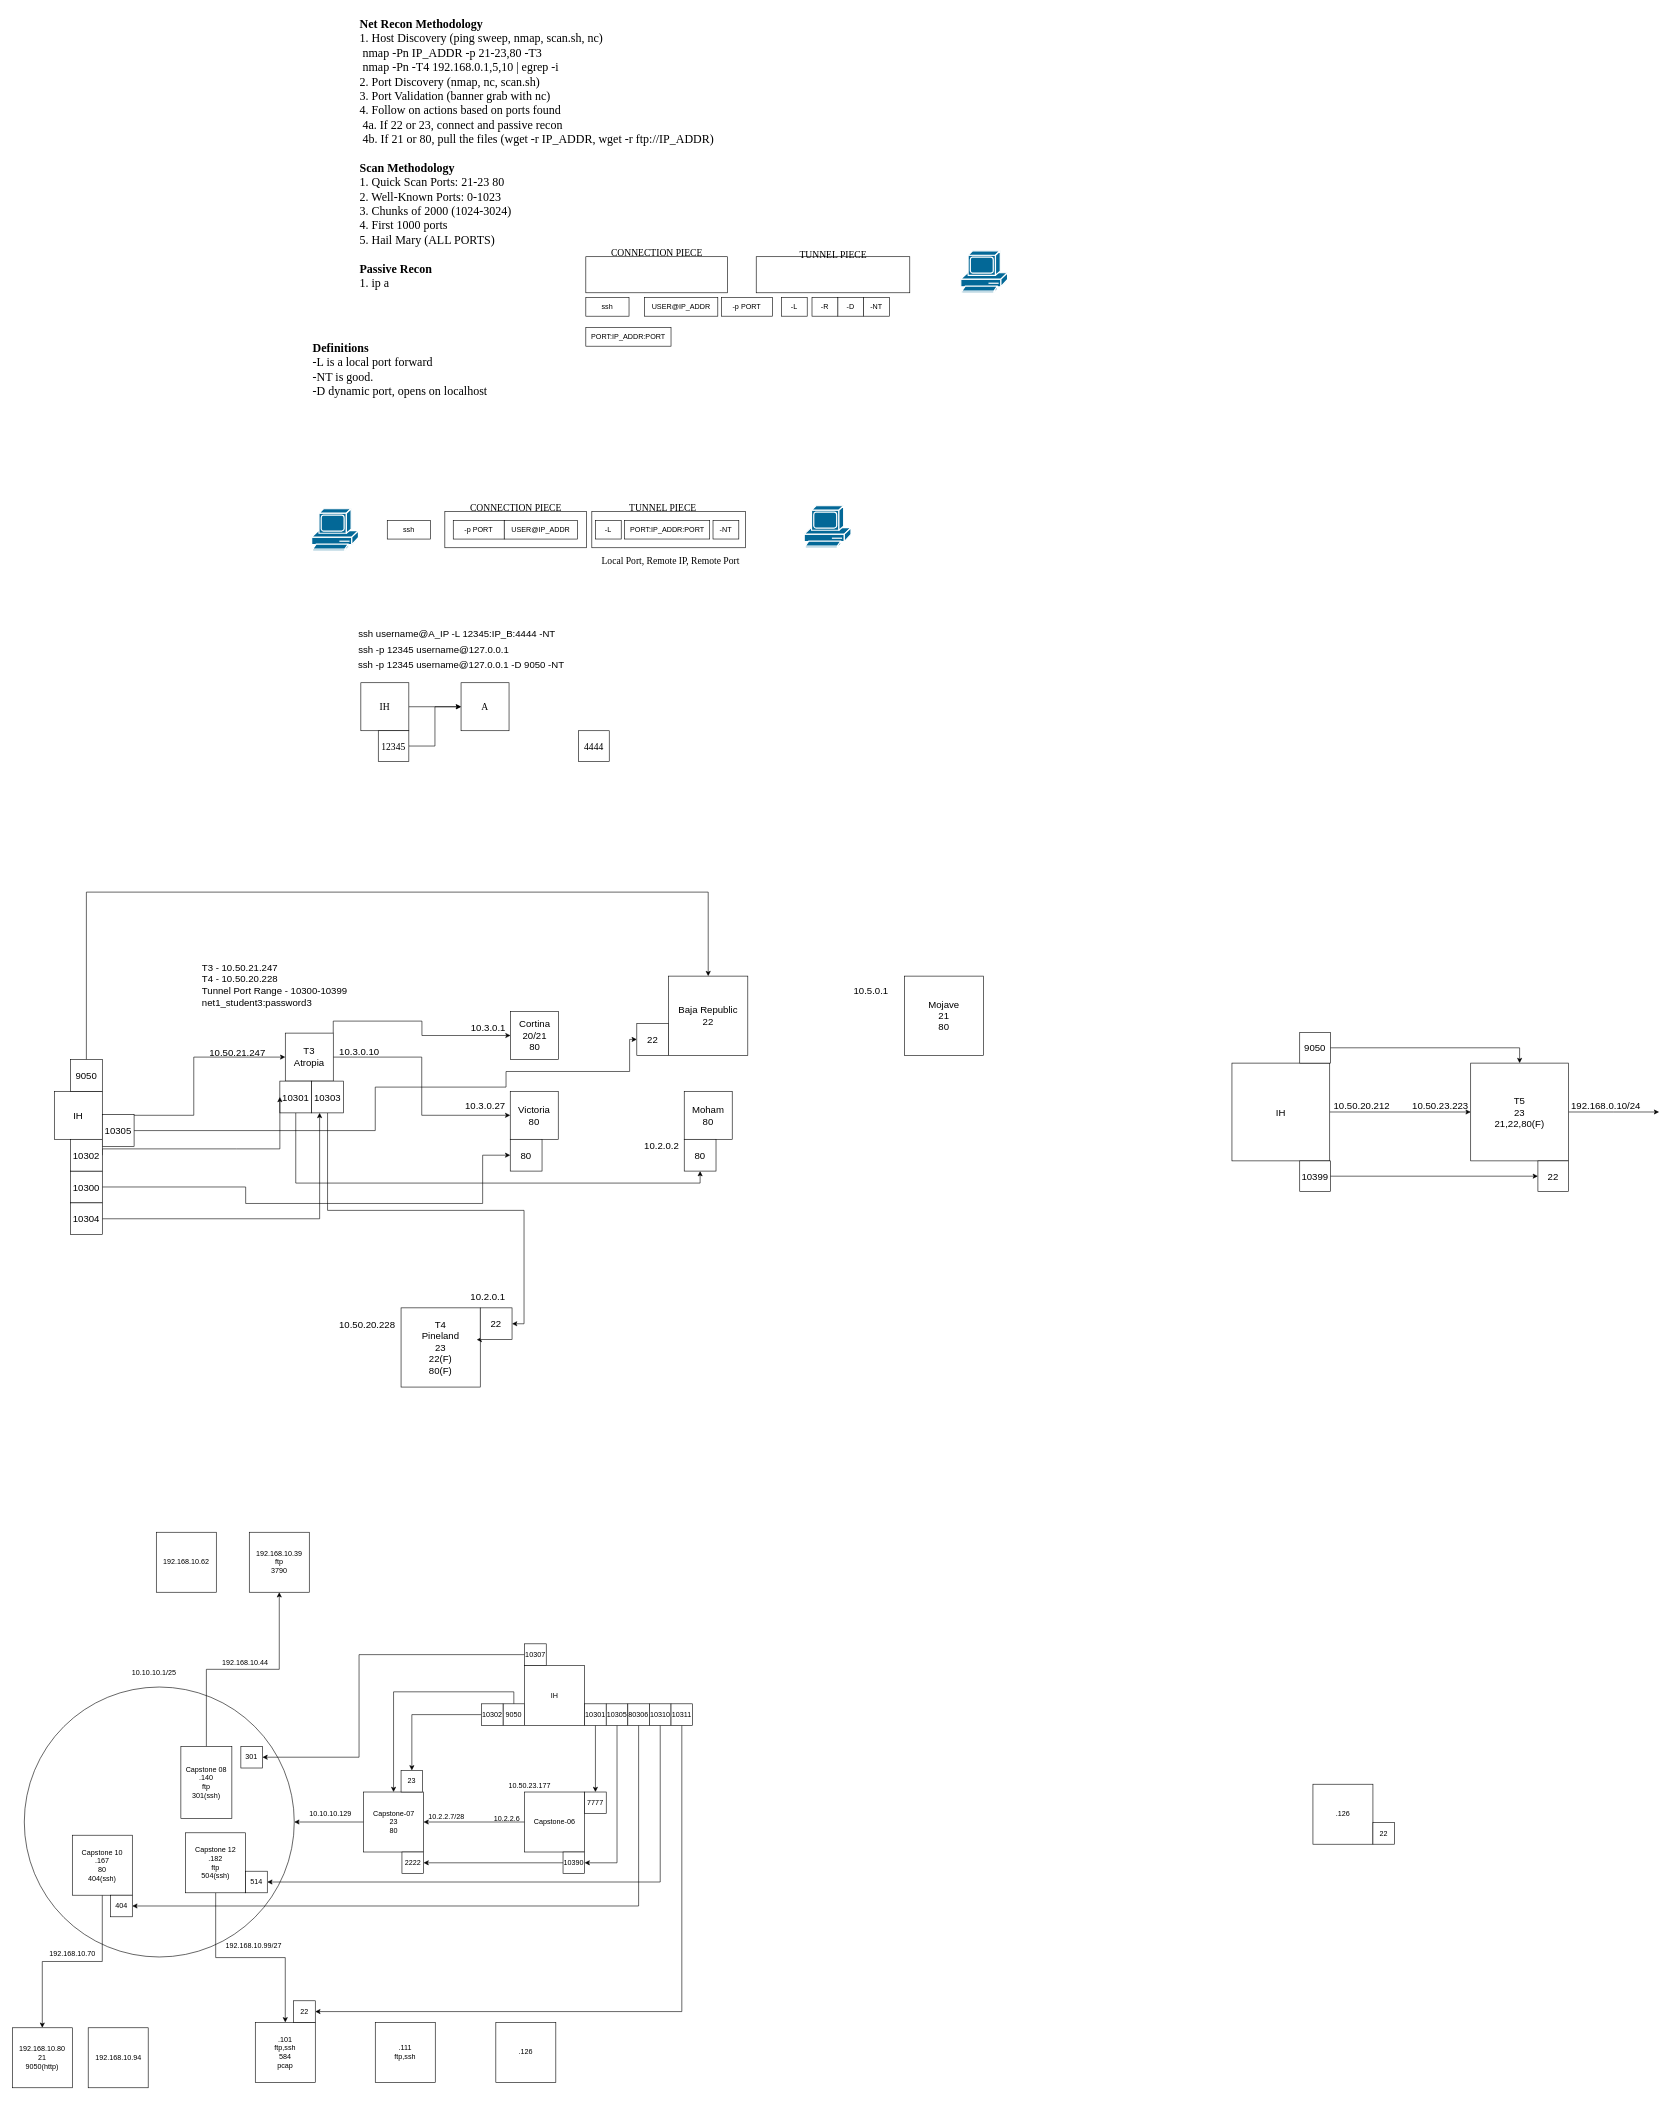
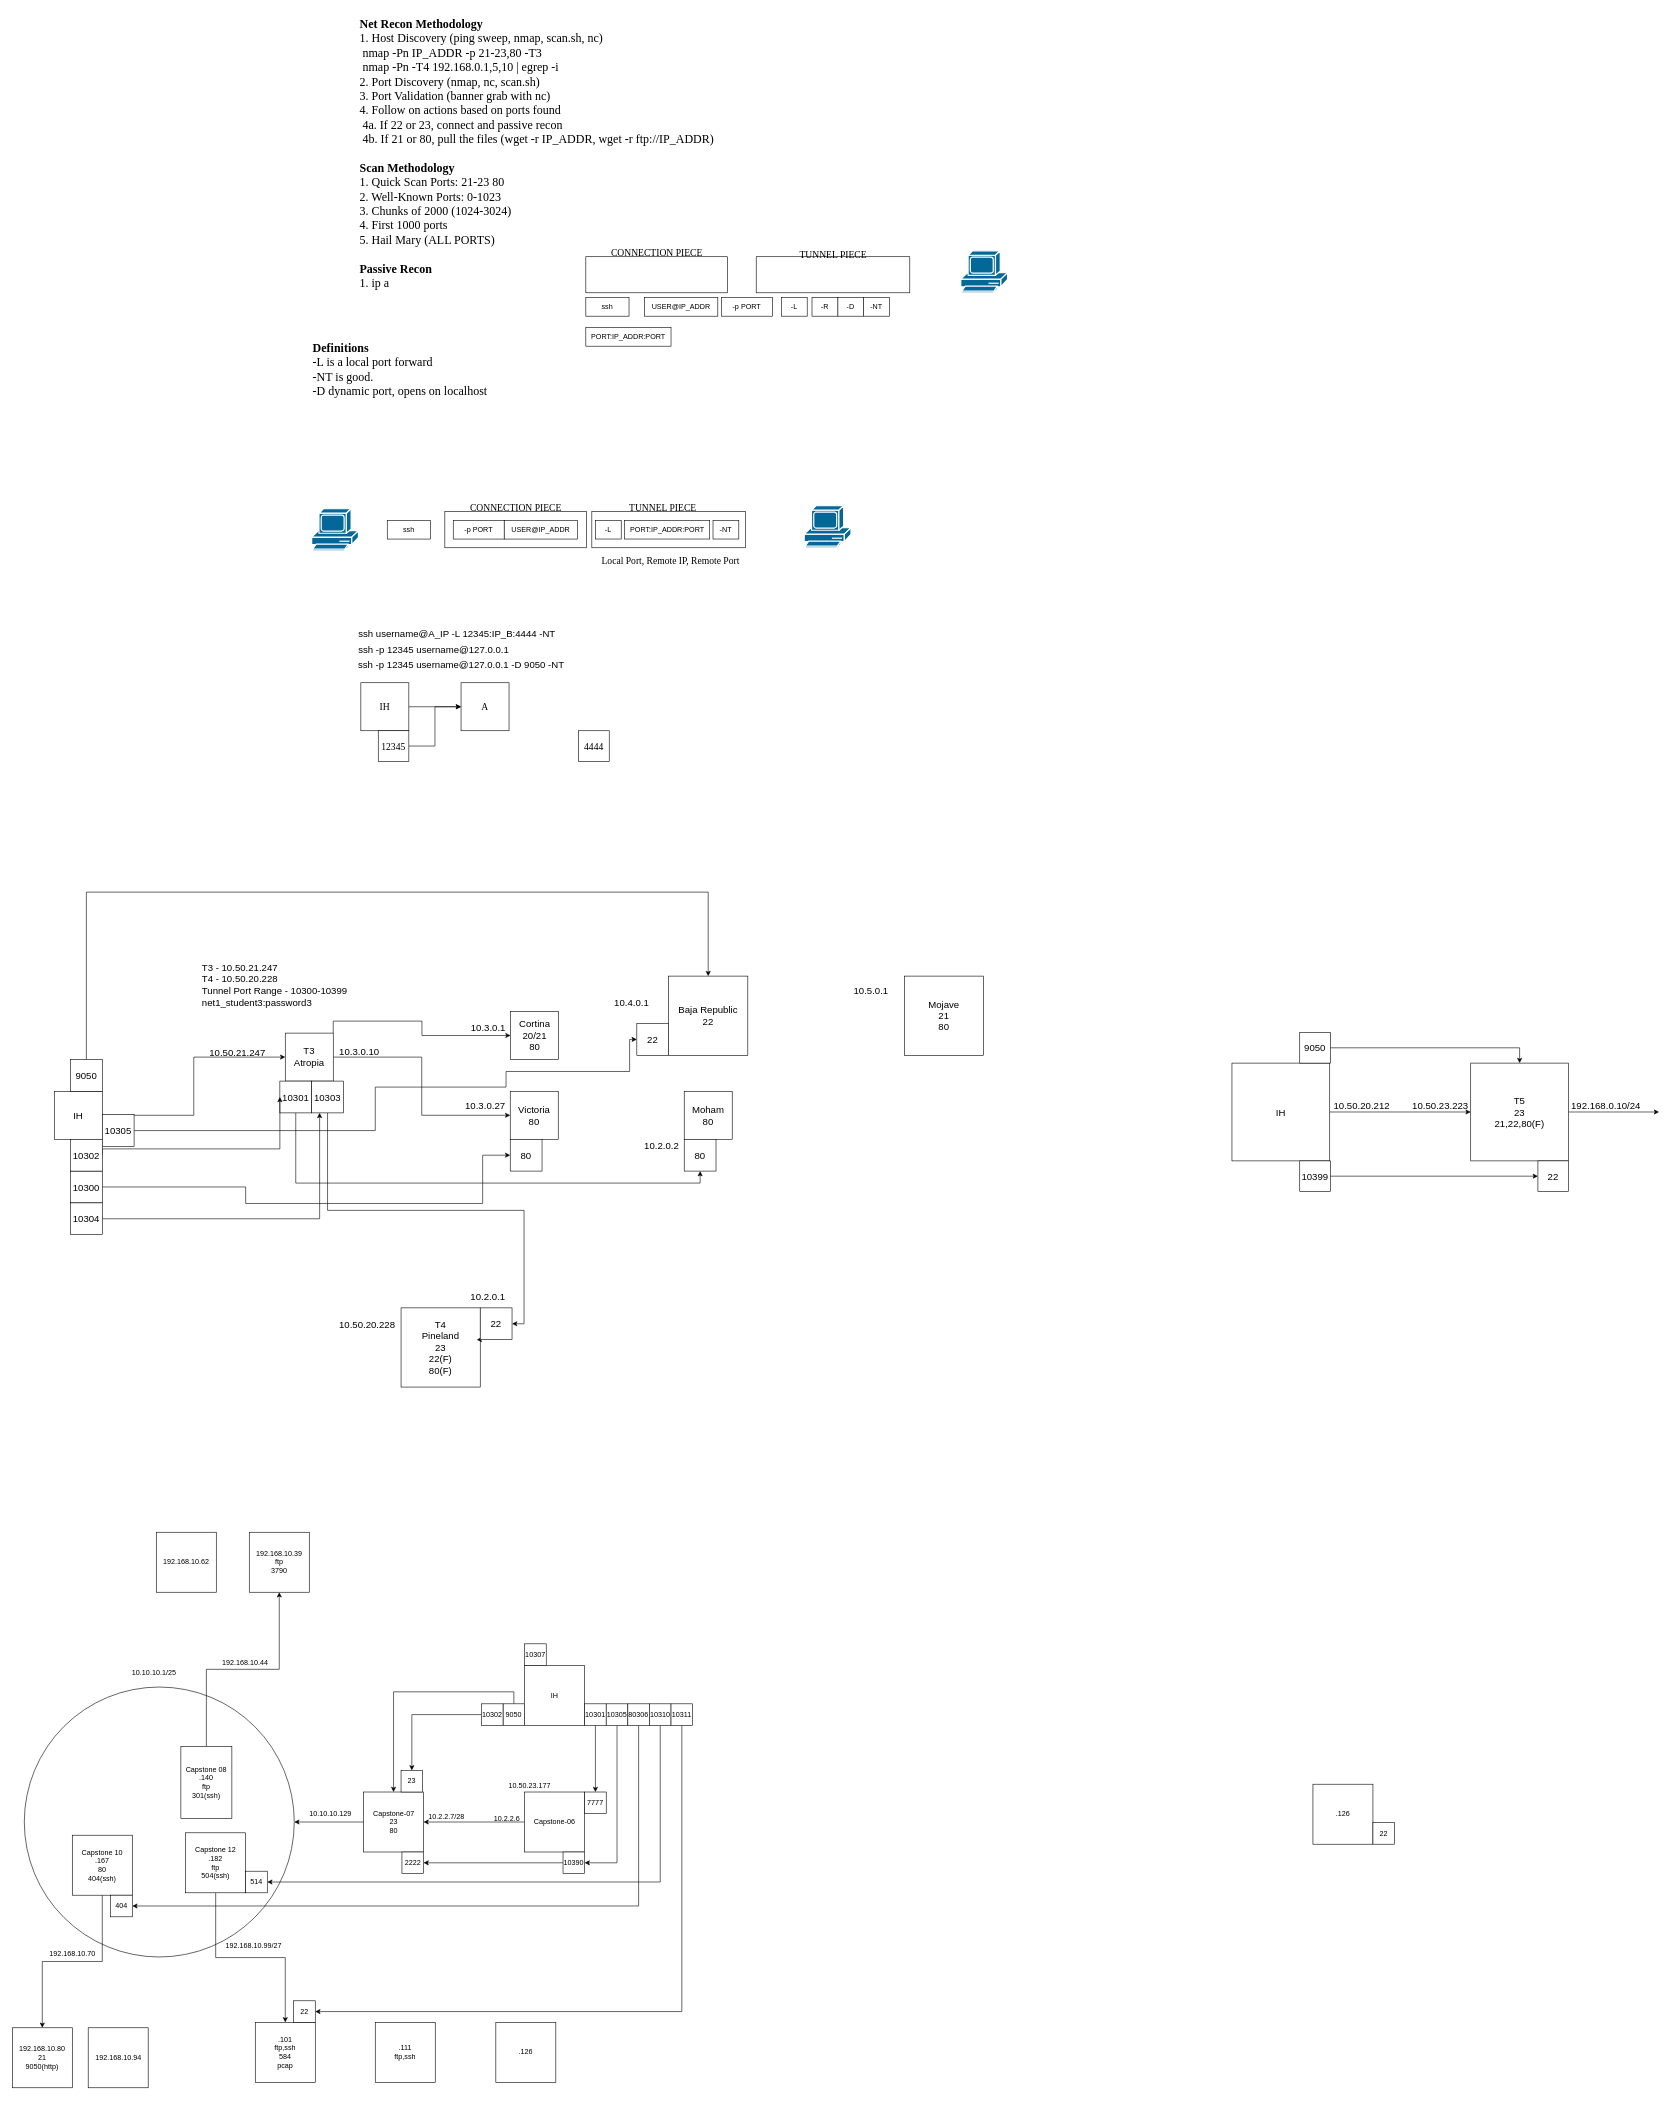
none -> (632, 1002)
(441, 1655) -> none
(252, 1757) -> none
